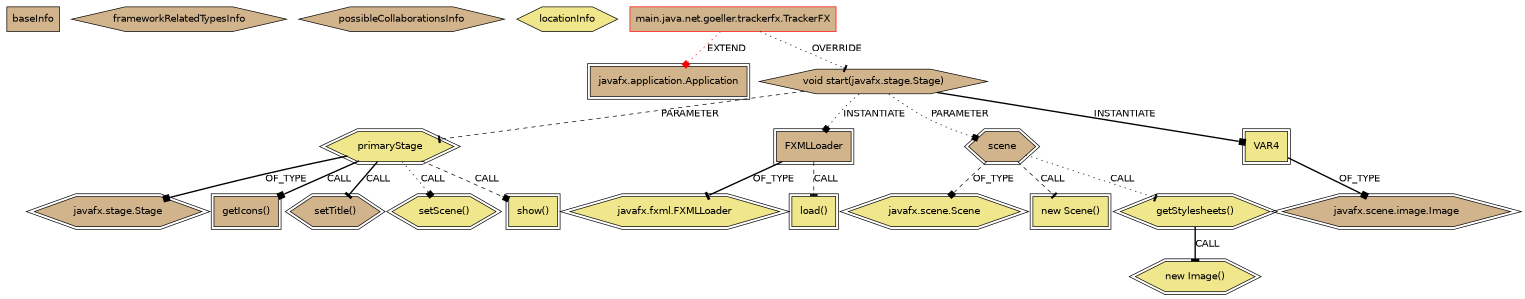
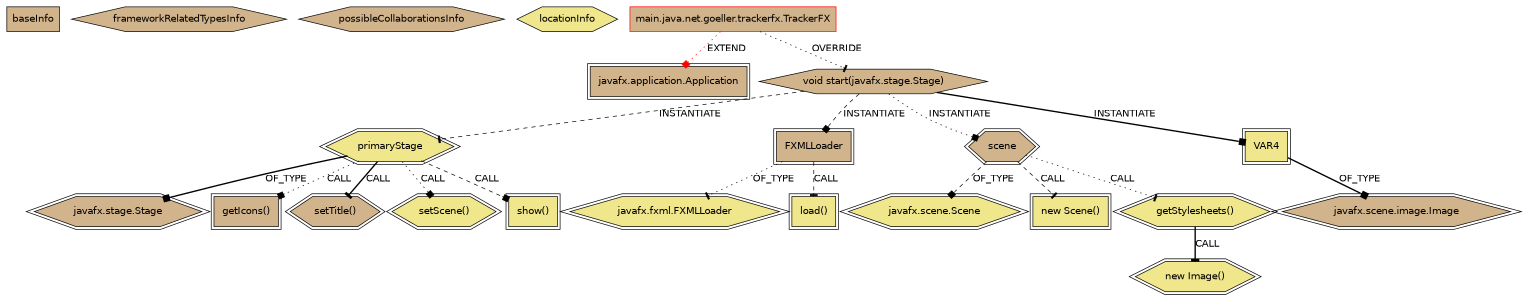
(843, 109) -> (843, 109)
(690, 114) -> (690, 114)
(960, 114) -> (960, 114)
(322, 177) -> (322, 177)
(746, 178) -> (746, 178)
